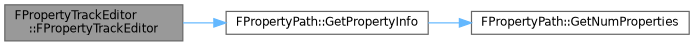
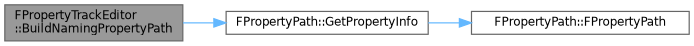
(94, 23) -> (94, 23)
(580, 23) -> (580, 23)
